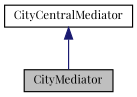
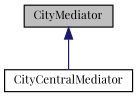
(69, 54) -> (69, 54)
